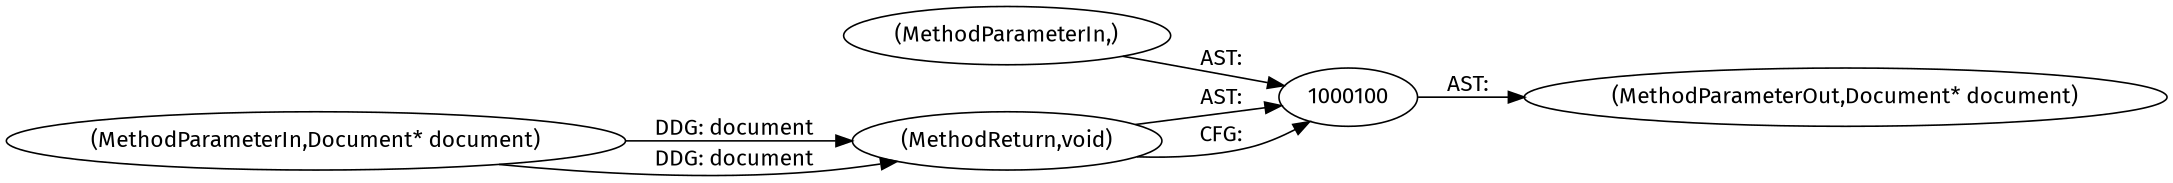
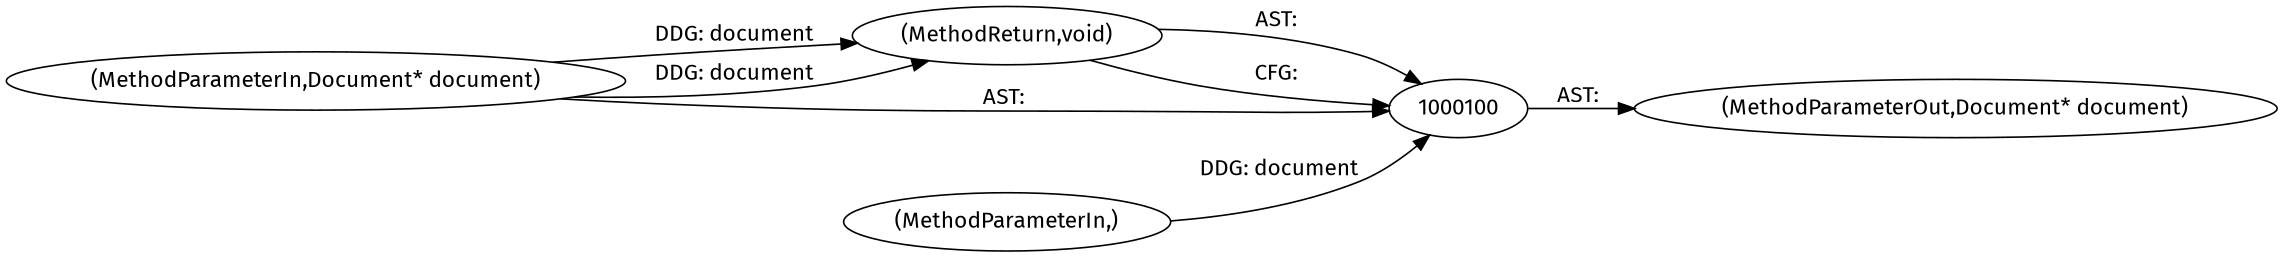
(1225, 59) -> (1280, 169)
none -> (967, 111)
